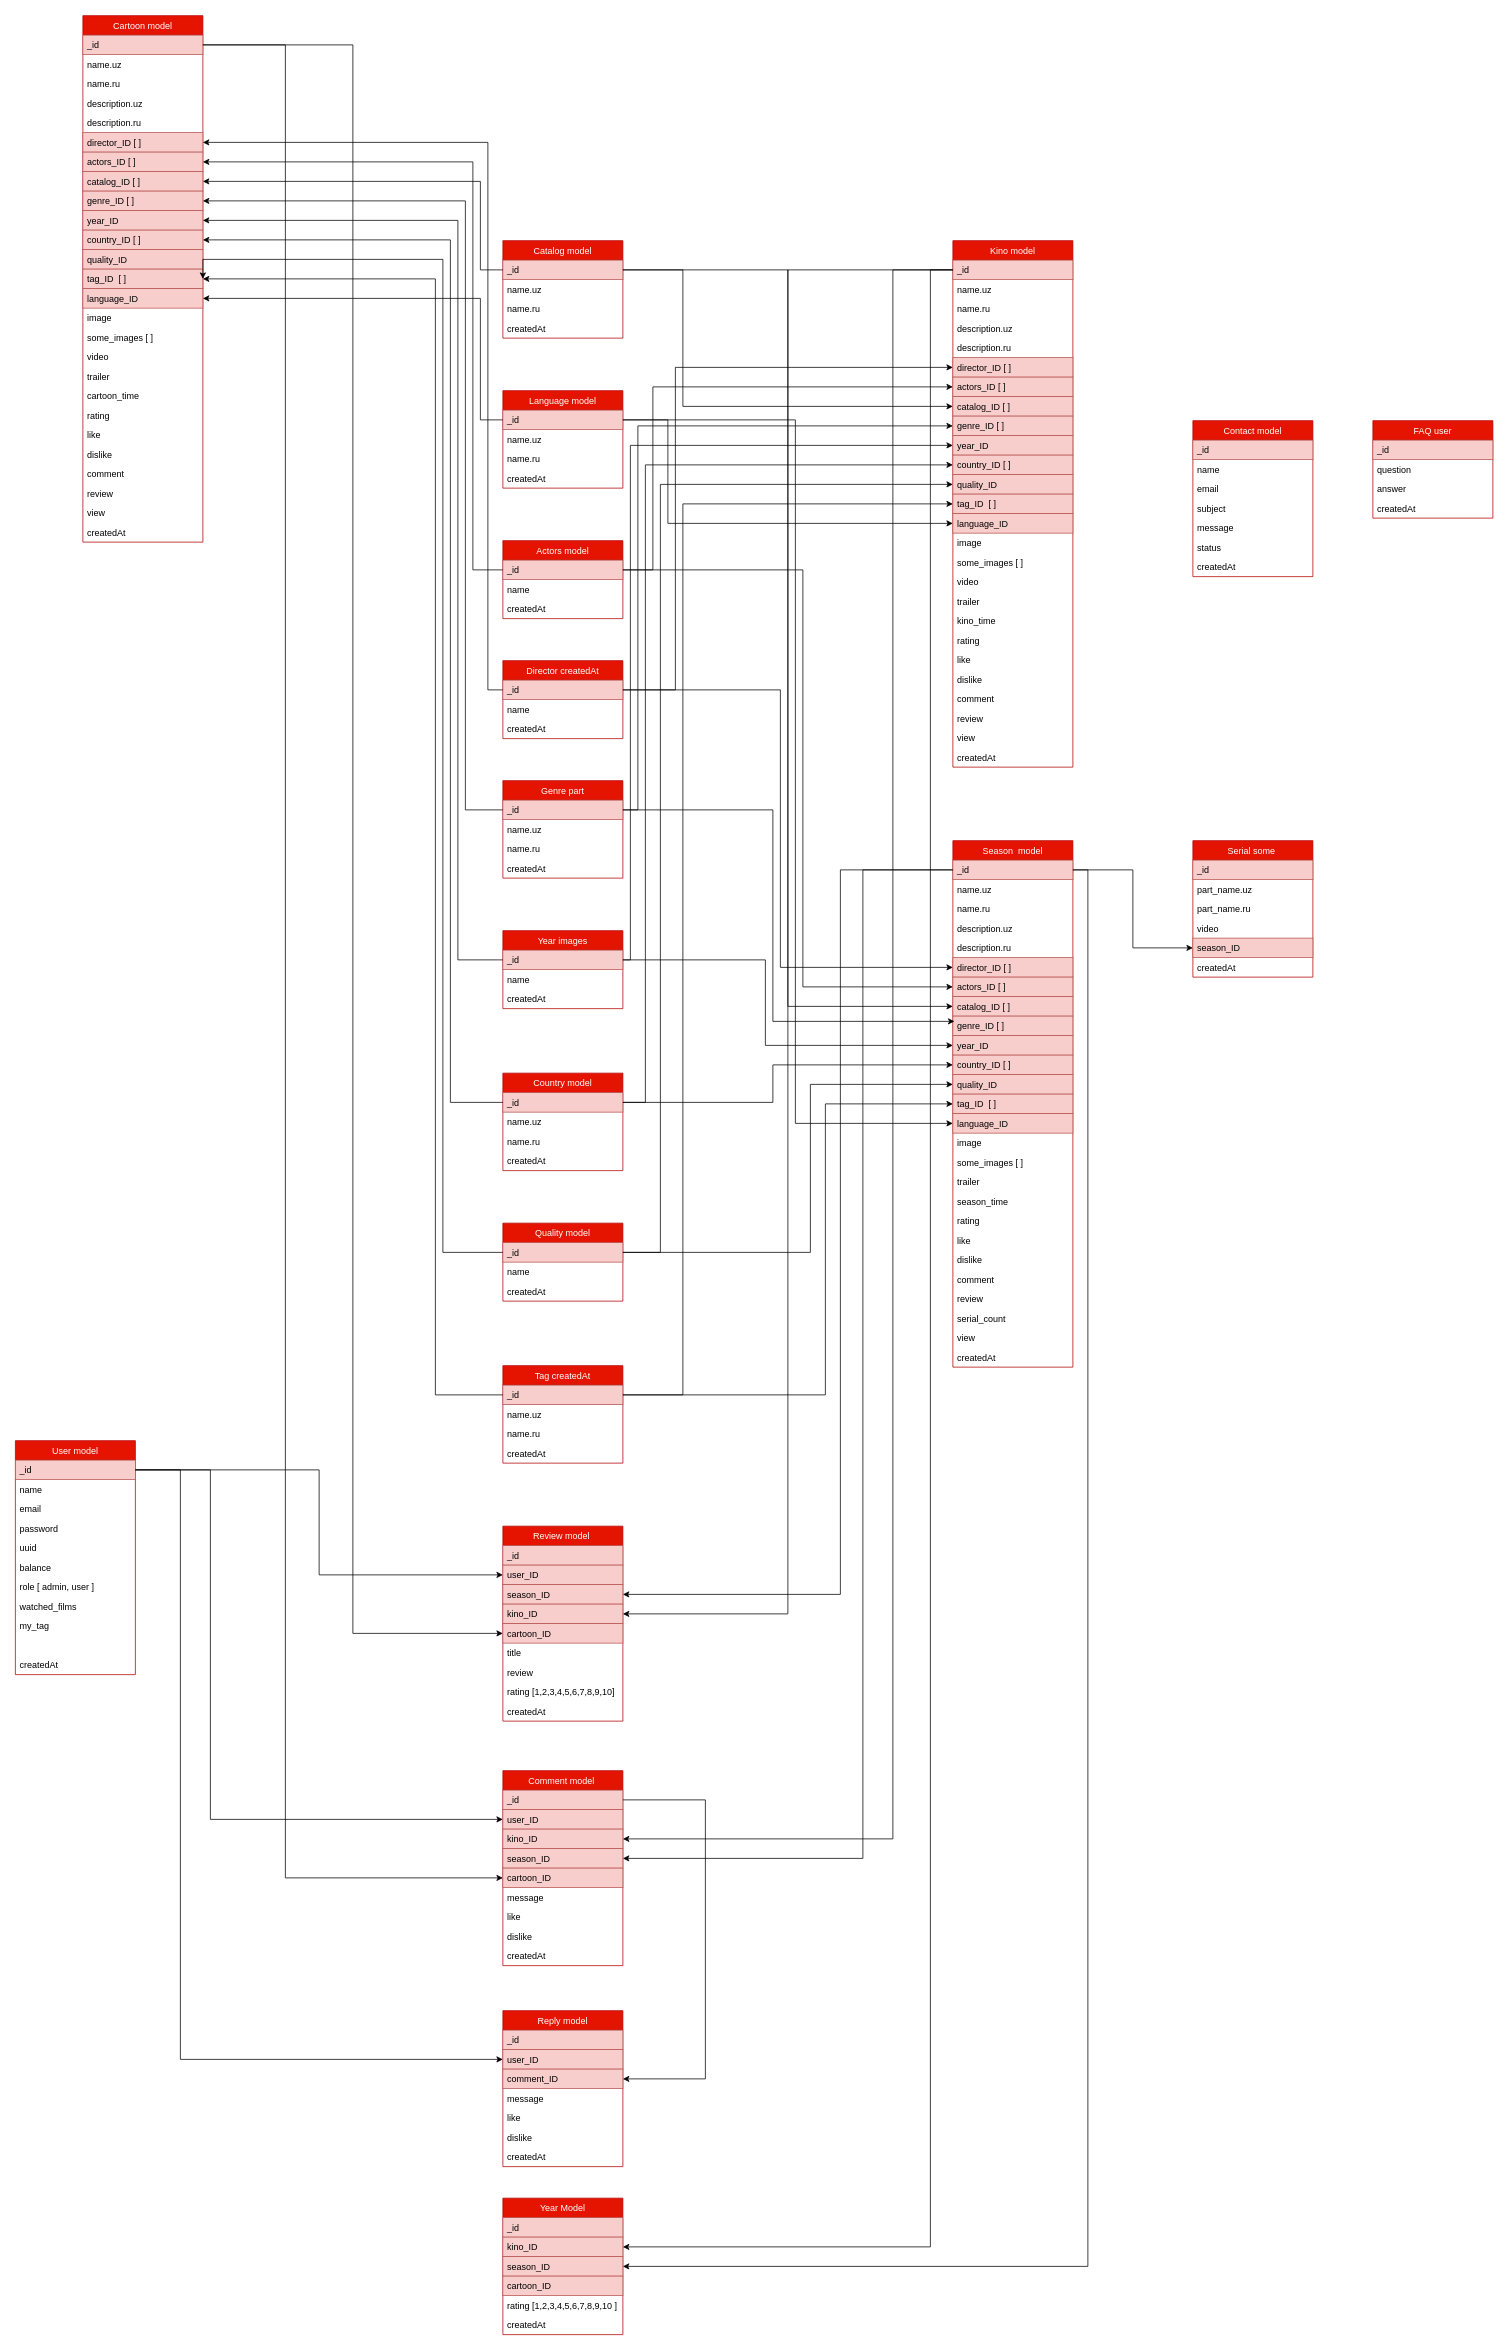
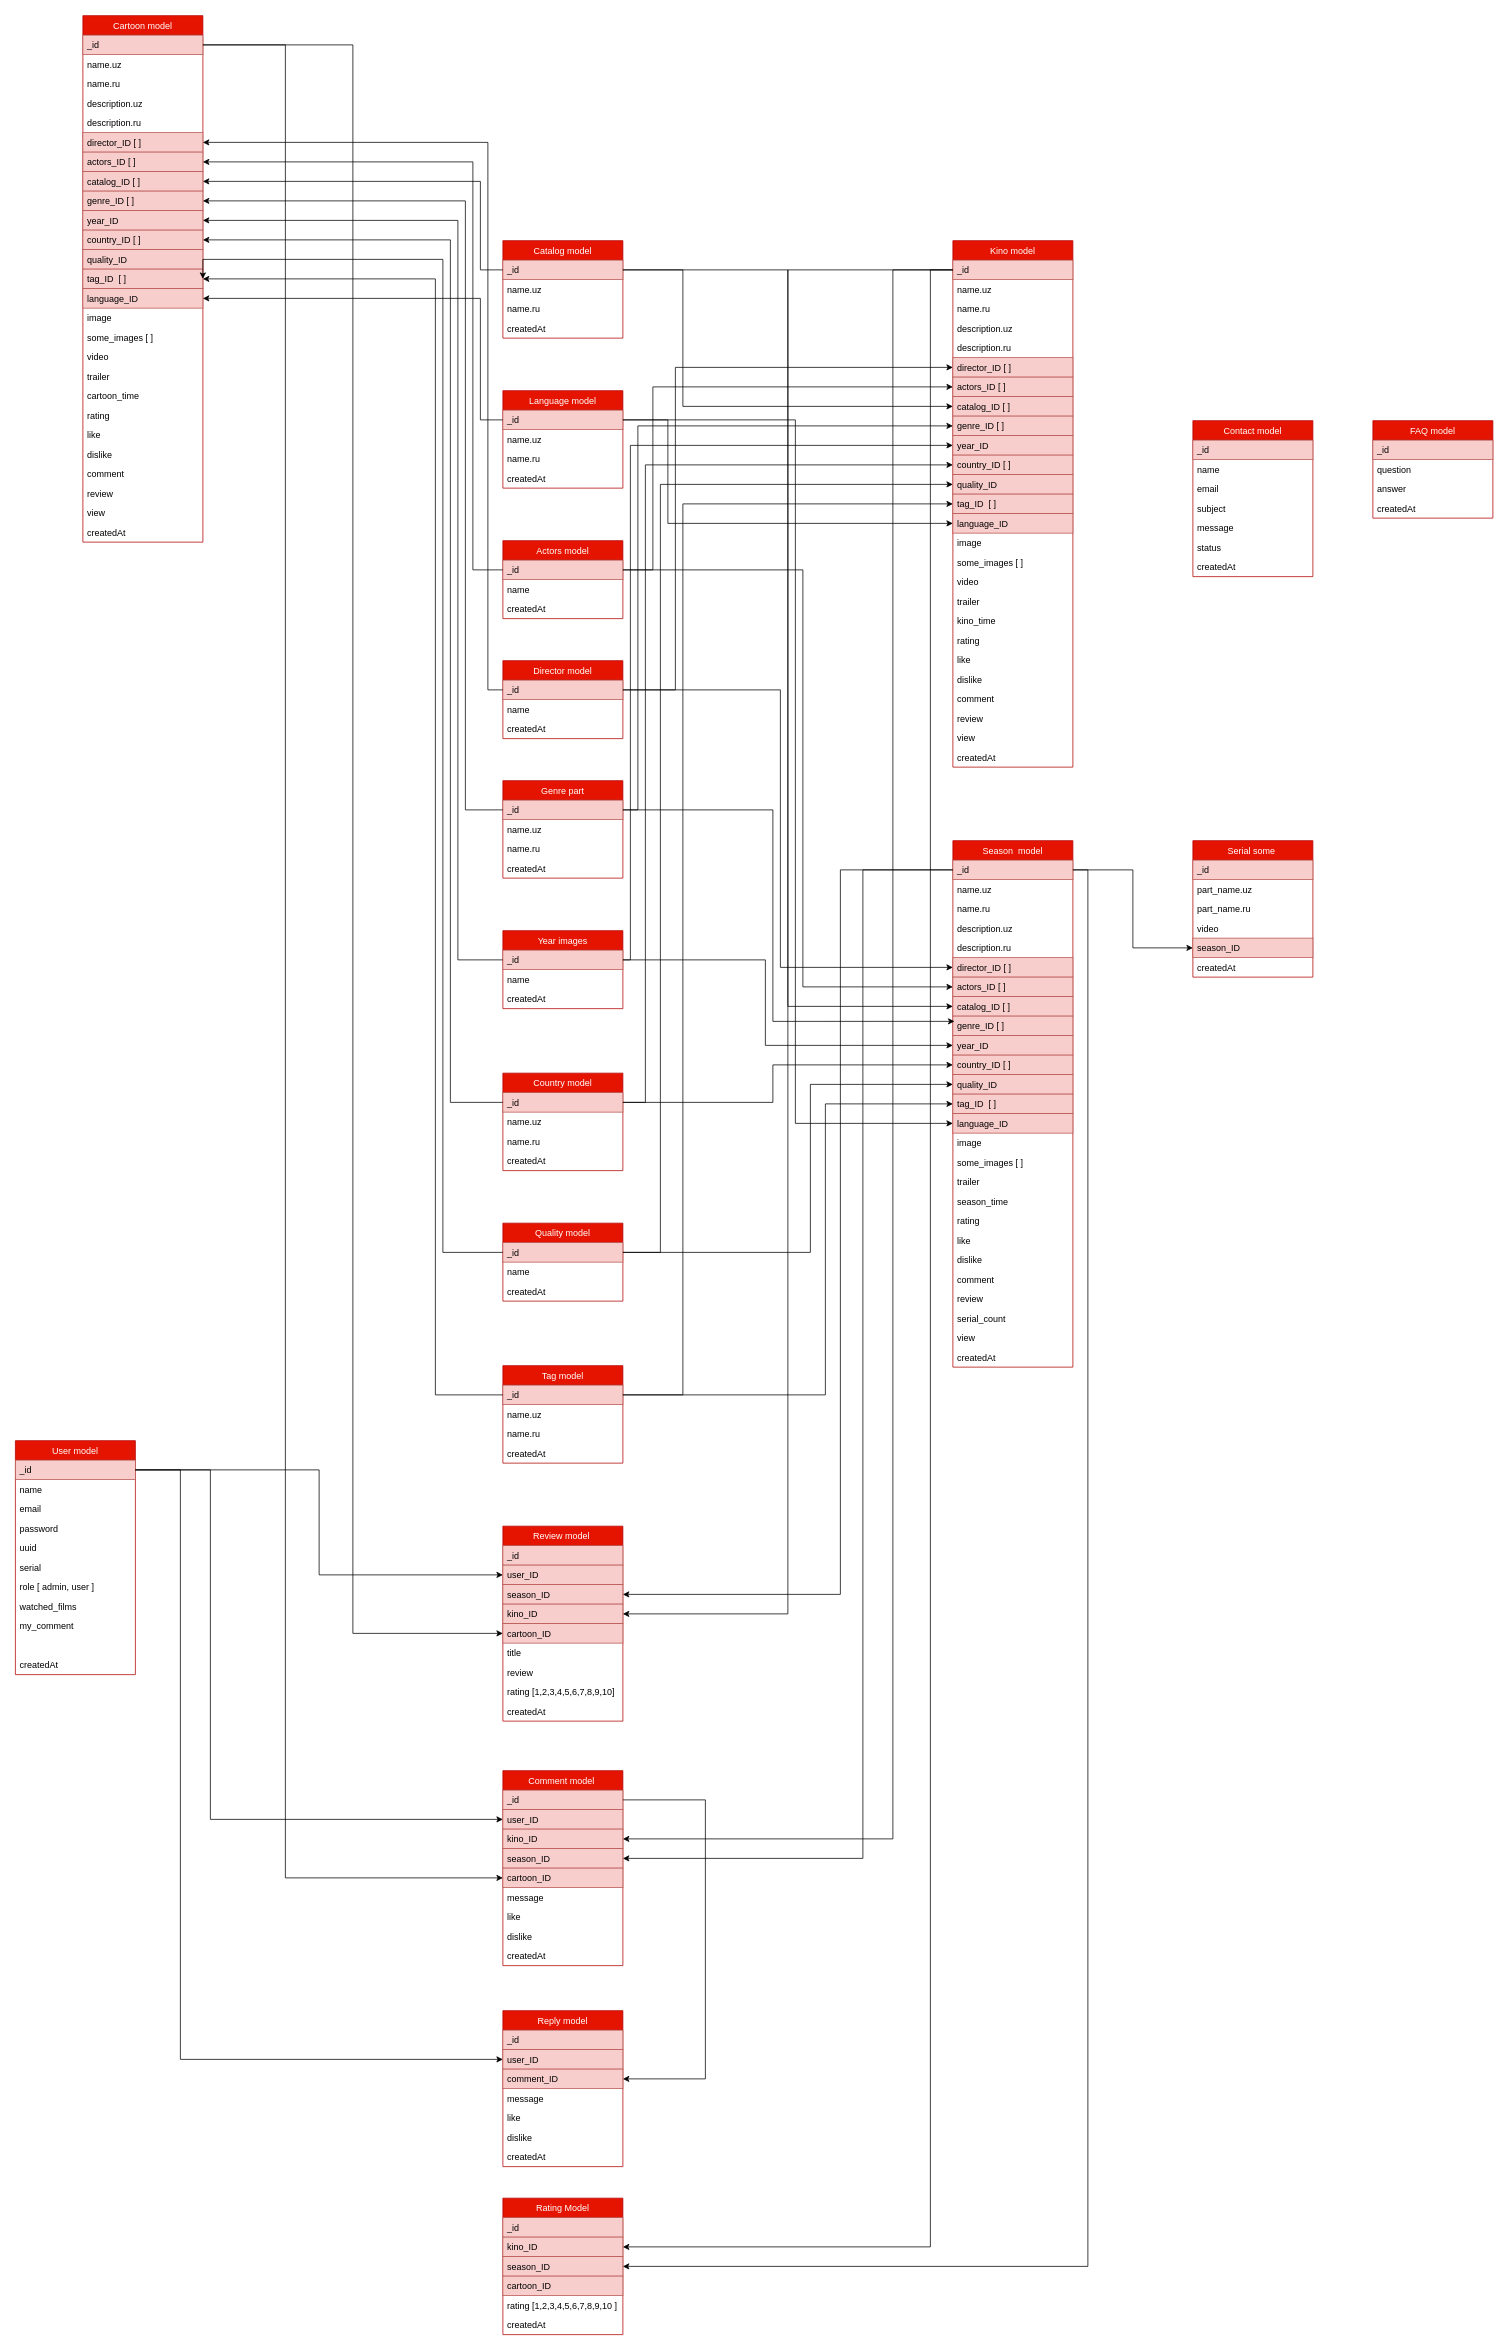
(1433, 431) -> (1433, 431)
(563, 671) -> (563, 671)
(563, 1376) -> (563, 1376)
(36, 1568) -> (32, 1568)
(35, 1626) -> (45, 1626)
(563, 2208) -> (563, 2208)
